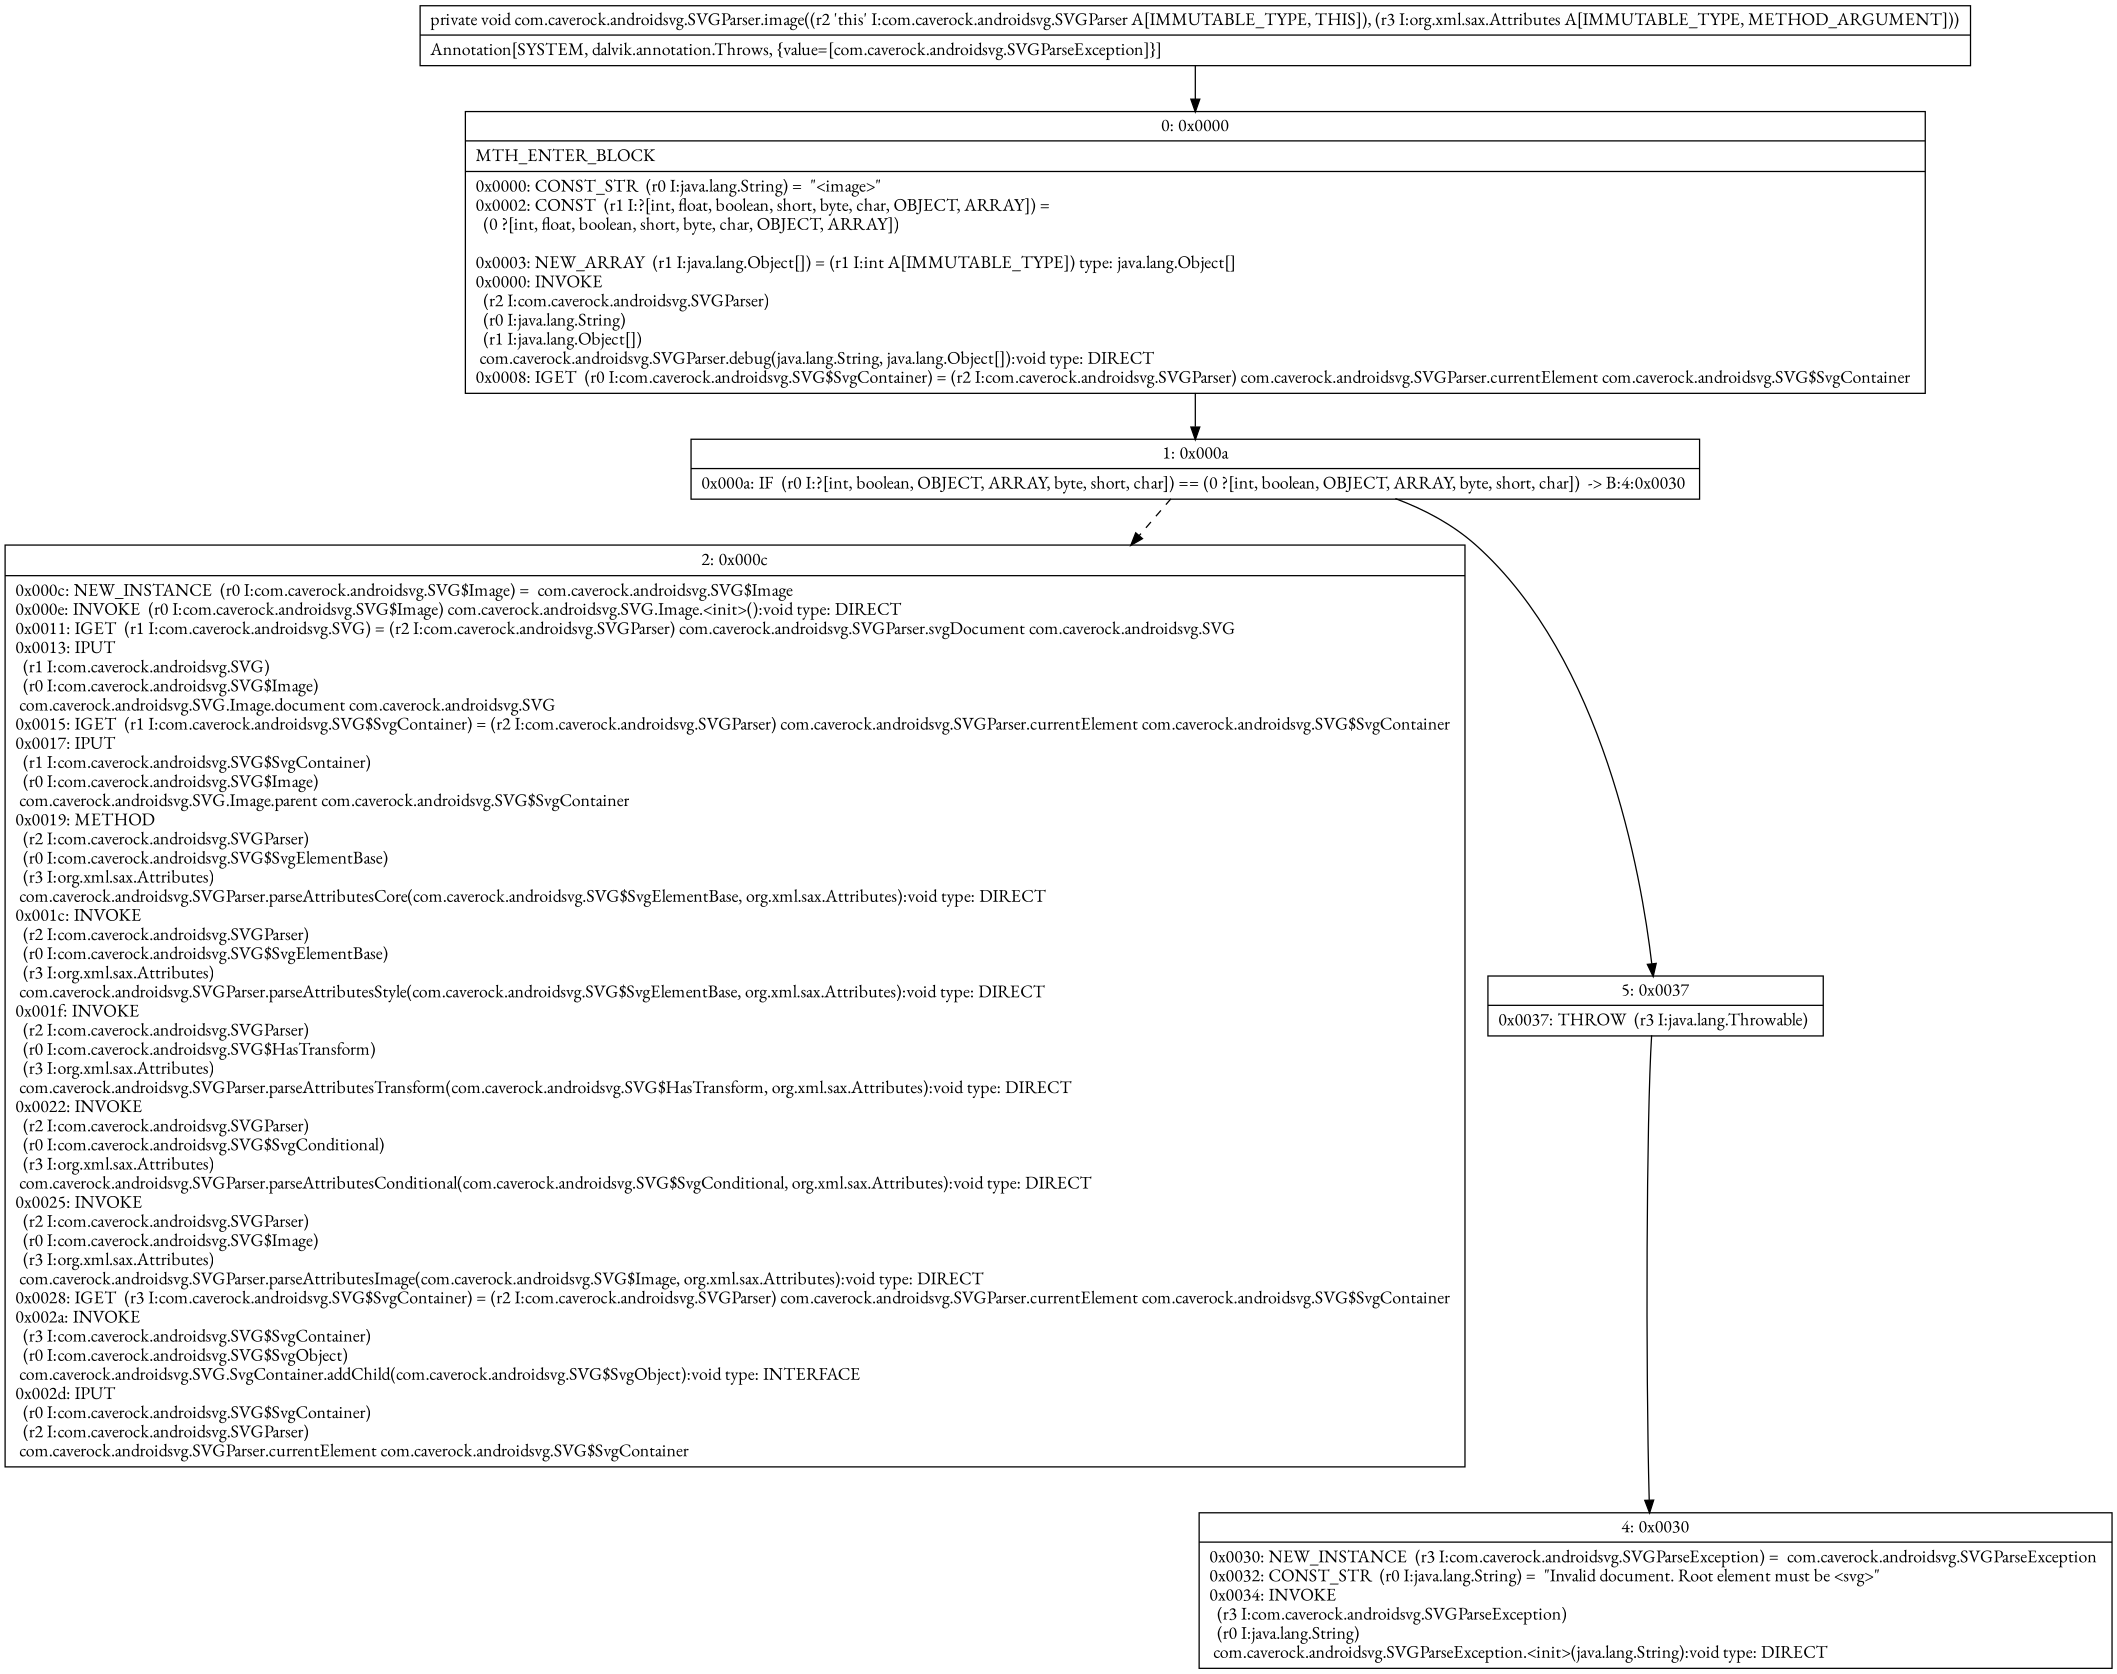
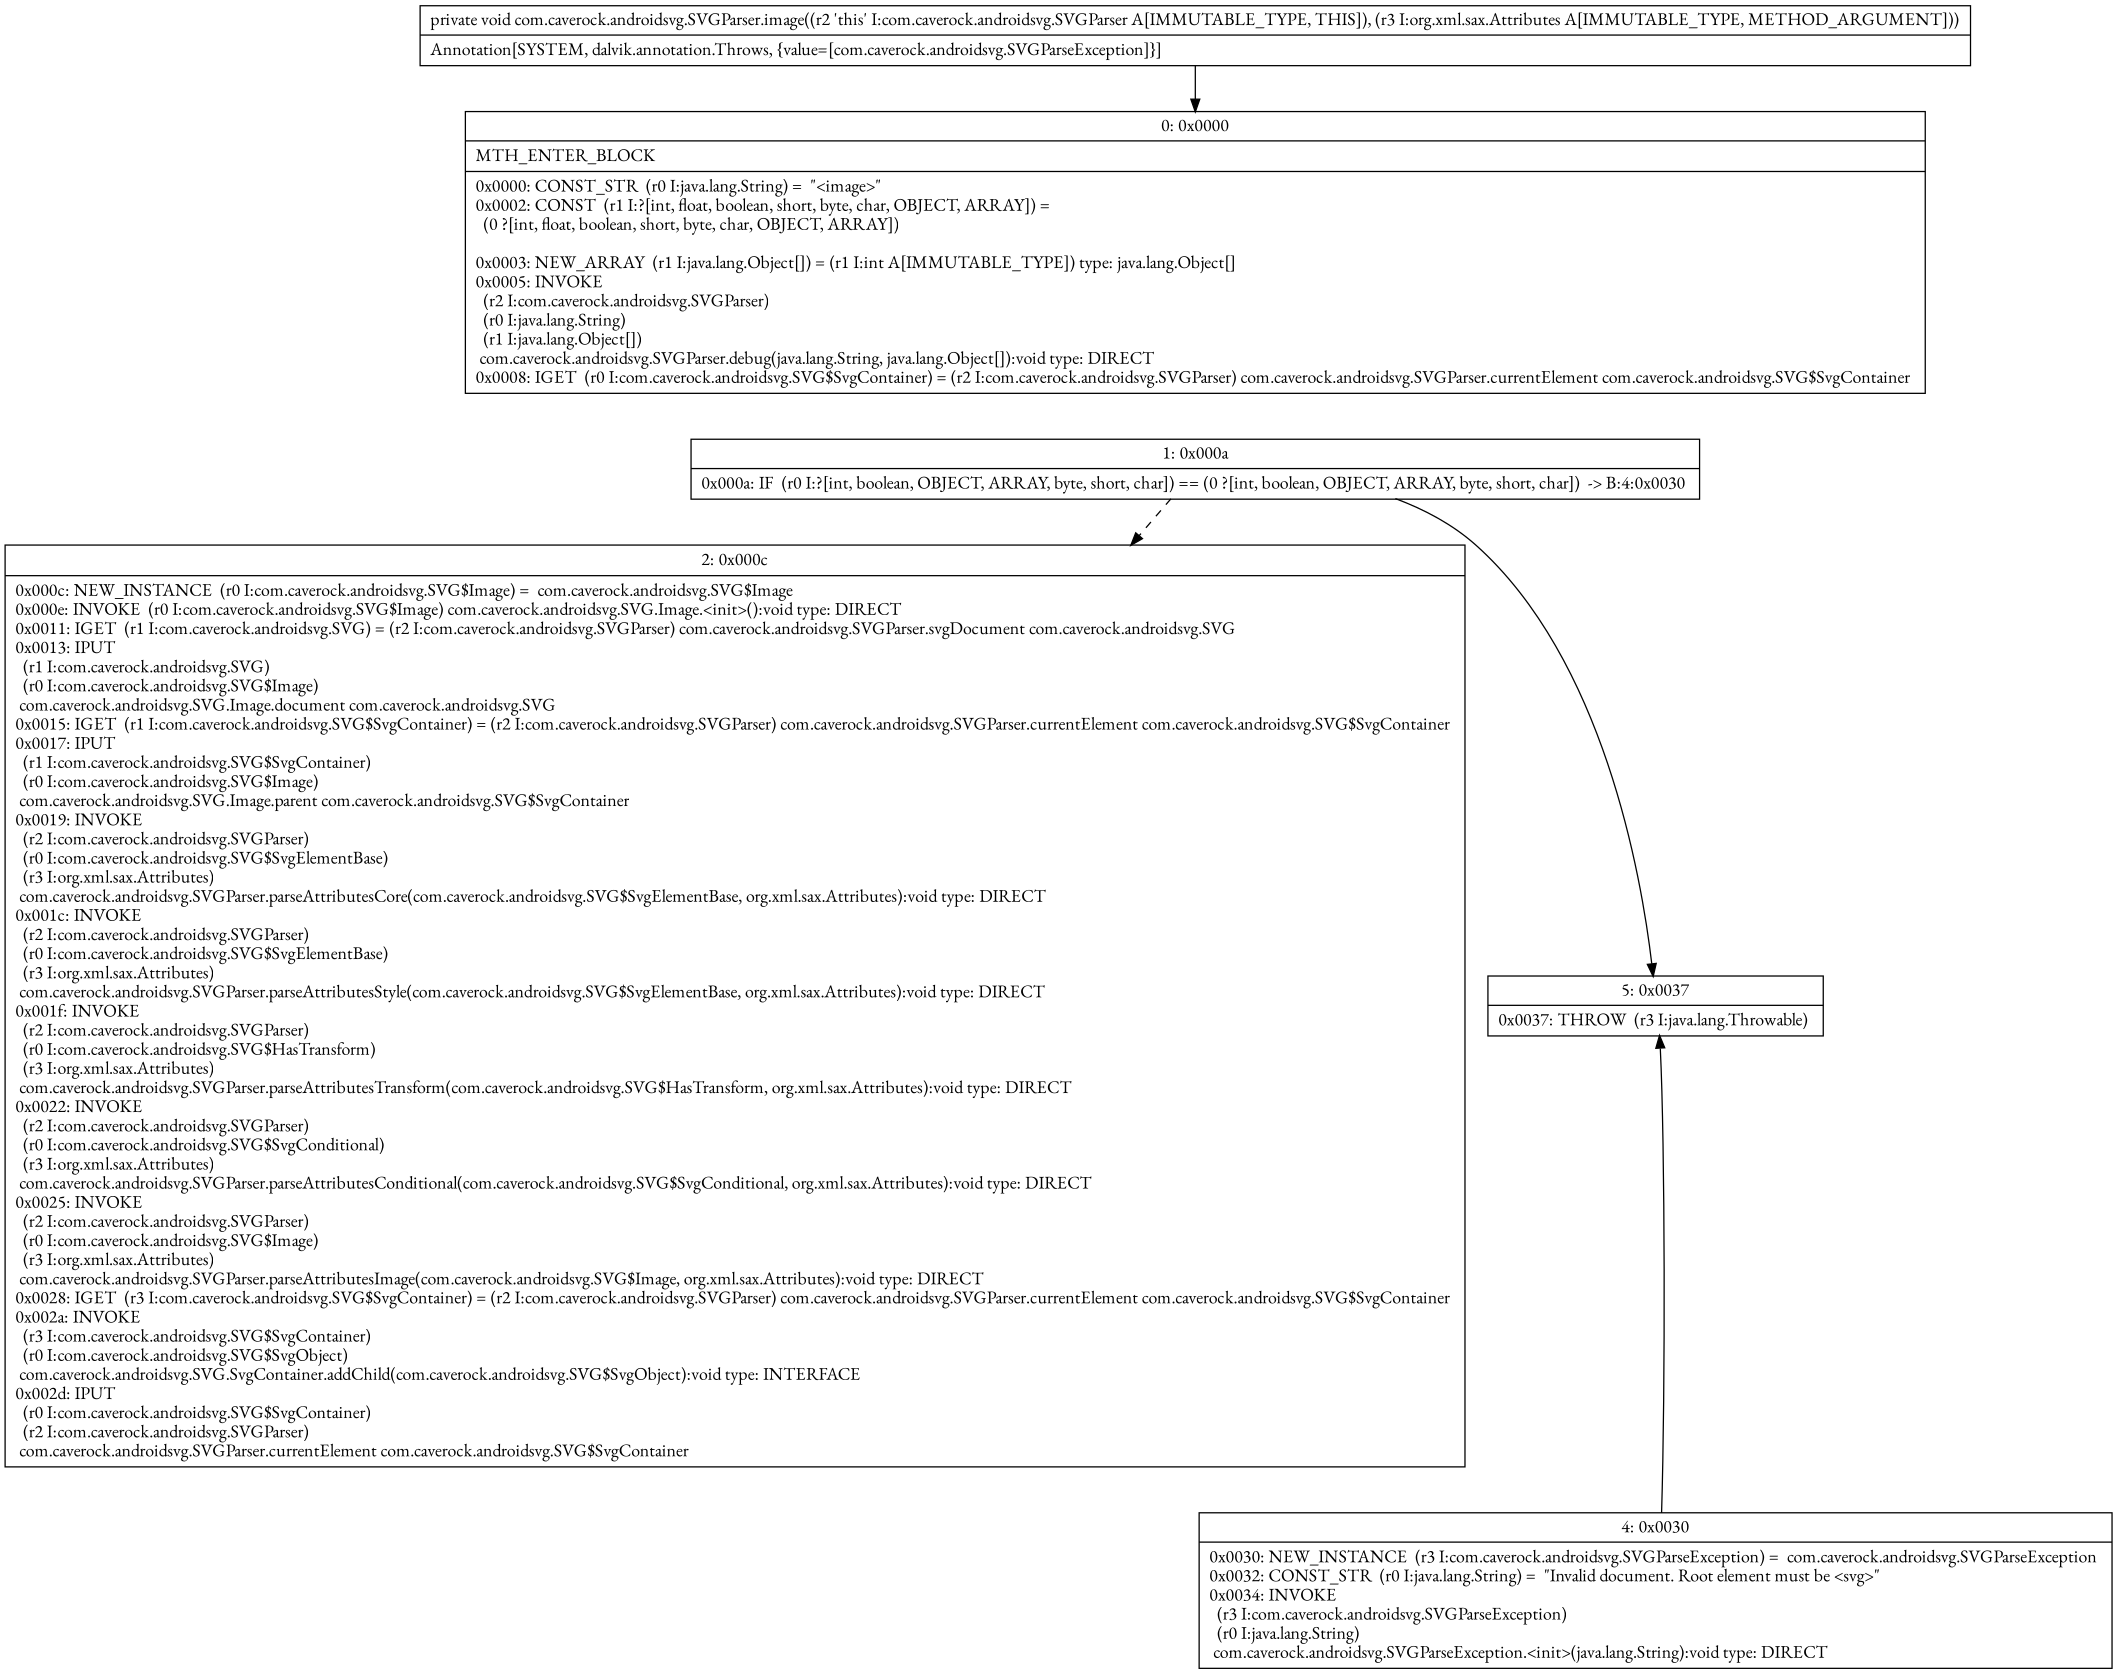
(543, 282) -> (543, 282)
(1195, 410) -> none
(89, 820) -> (83, 820)
(1647, 1268) -> (1664, 1281)
